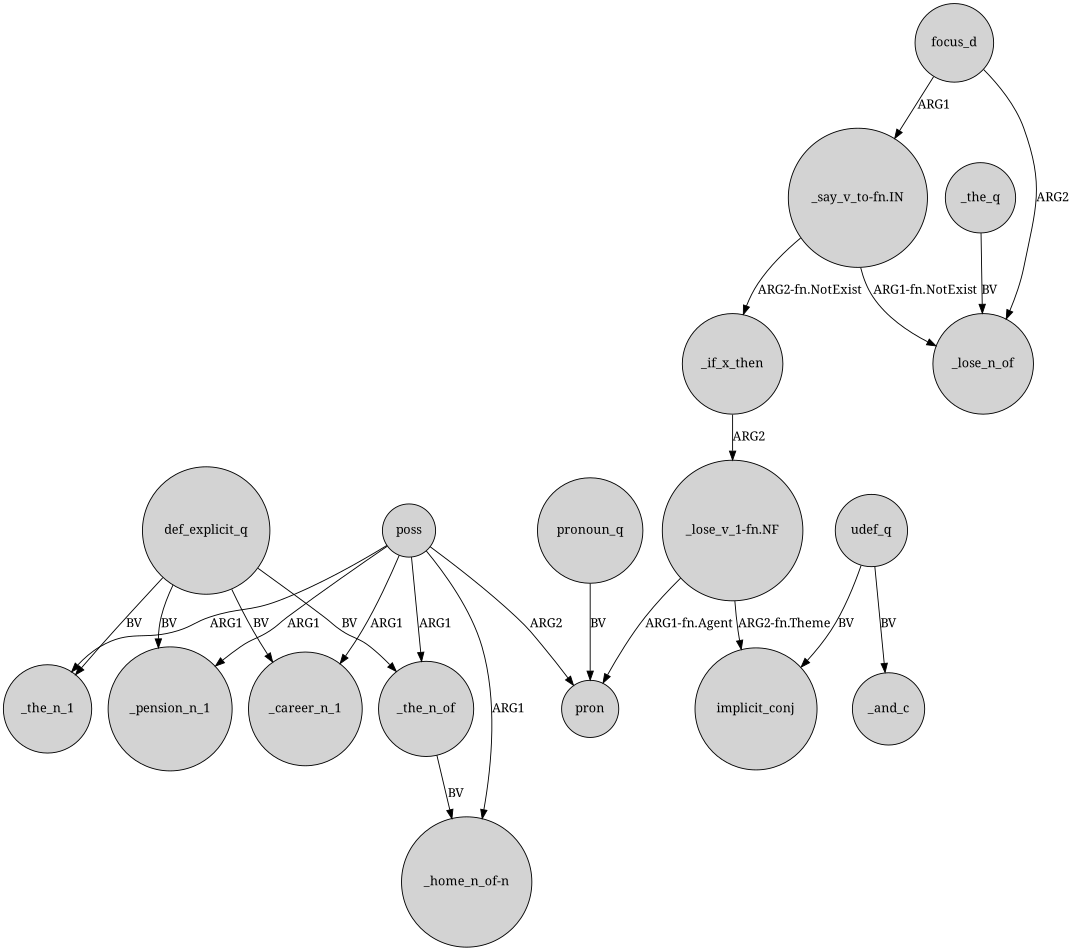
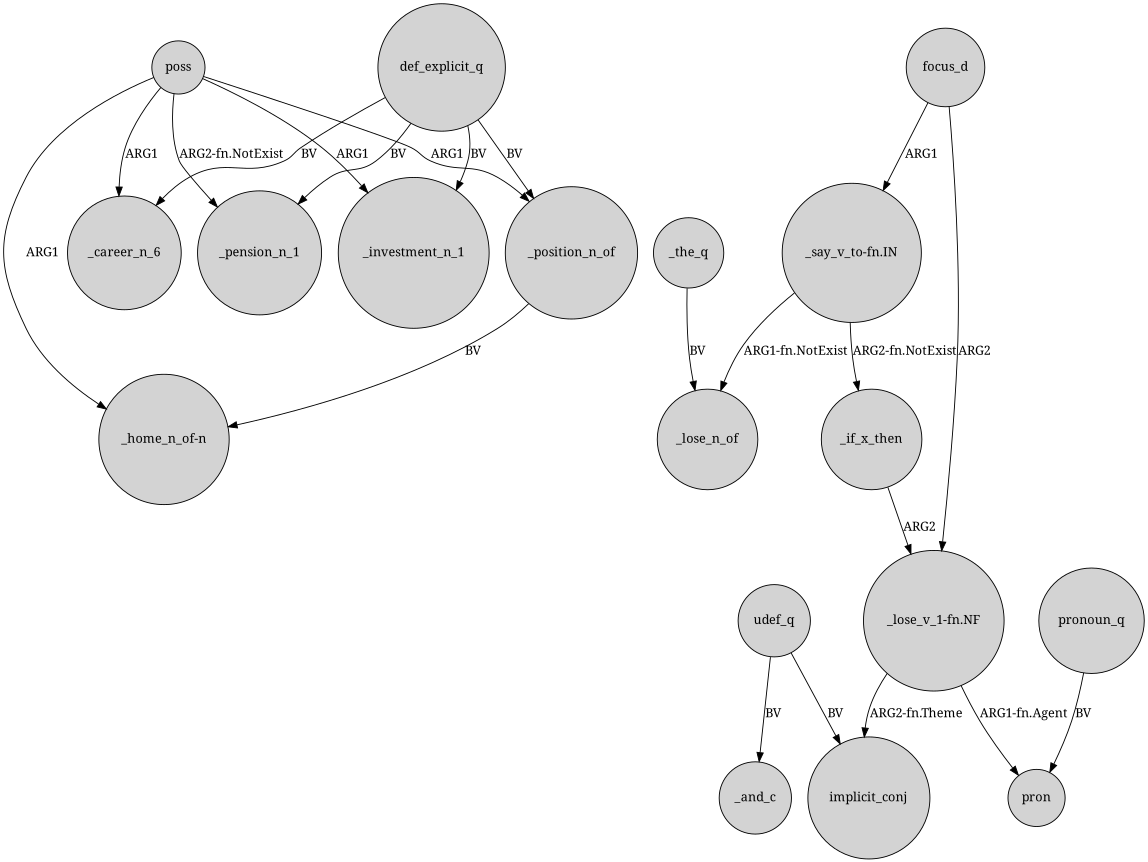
(1036, 184) -> (958, 324)
(505, 606) -> none
(304, 624) -> (232, 154)
(48, 709) -> (414, 253)
(305, 709) -> (124, 253)
(426, 709) -> (571, 253)
